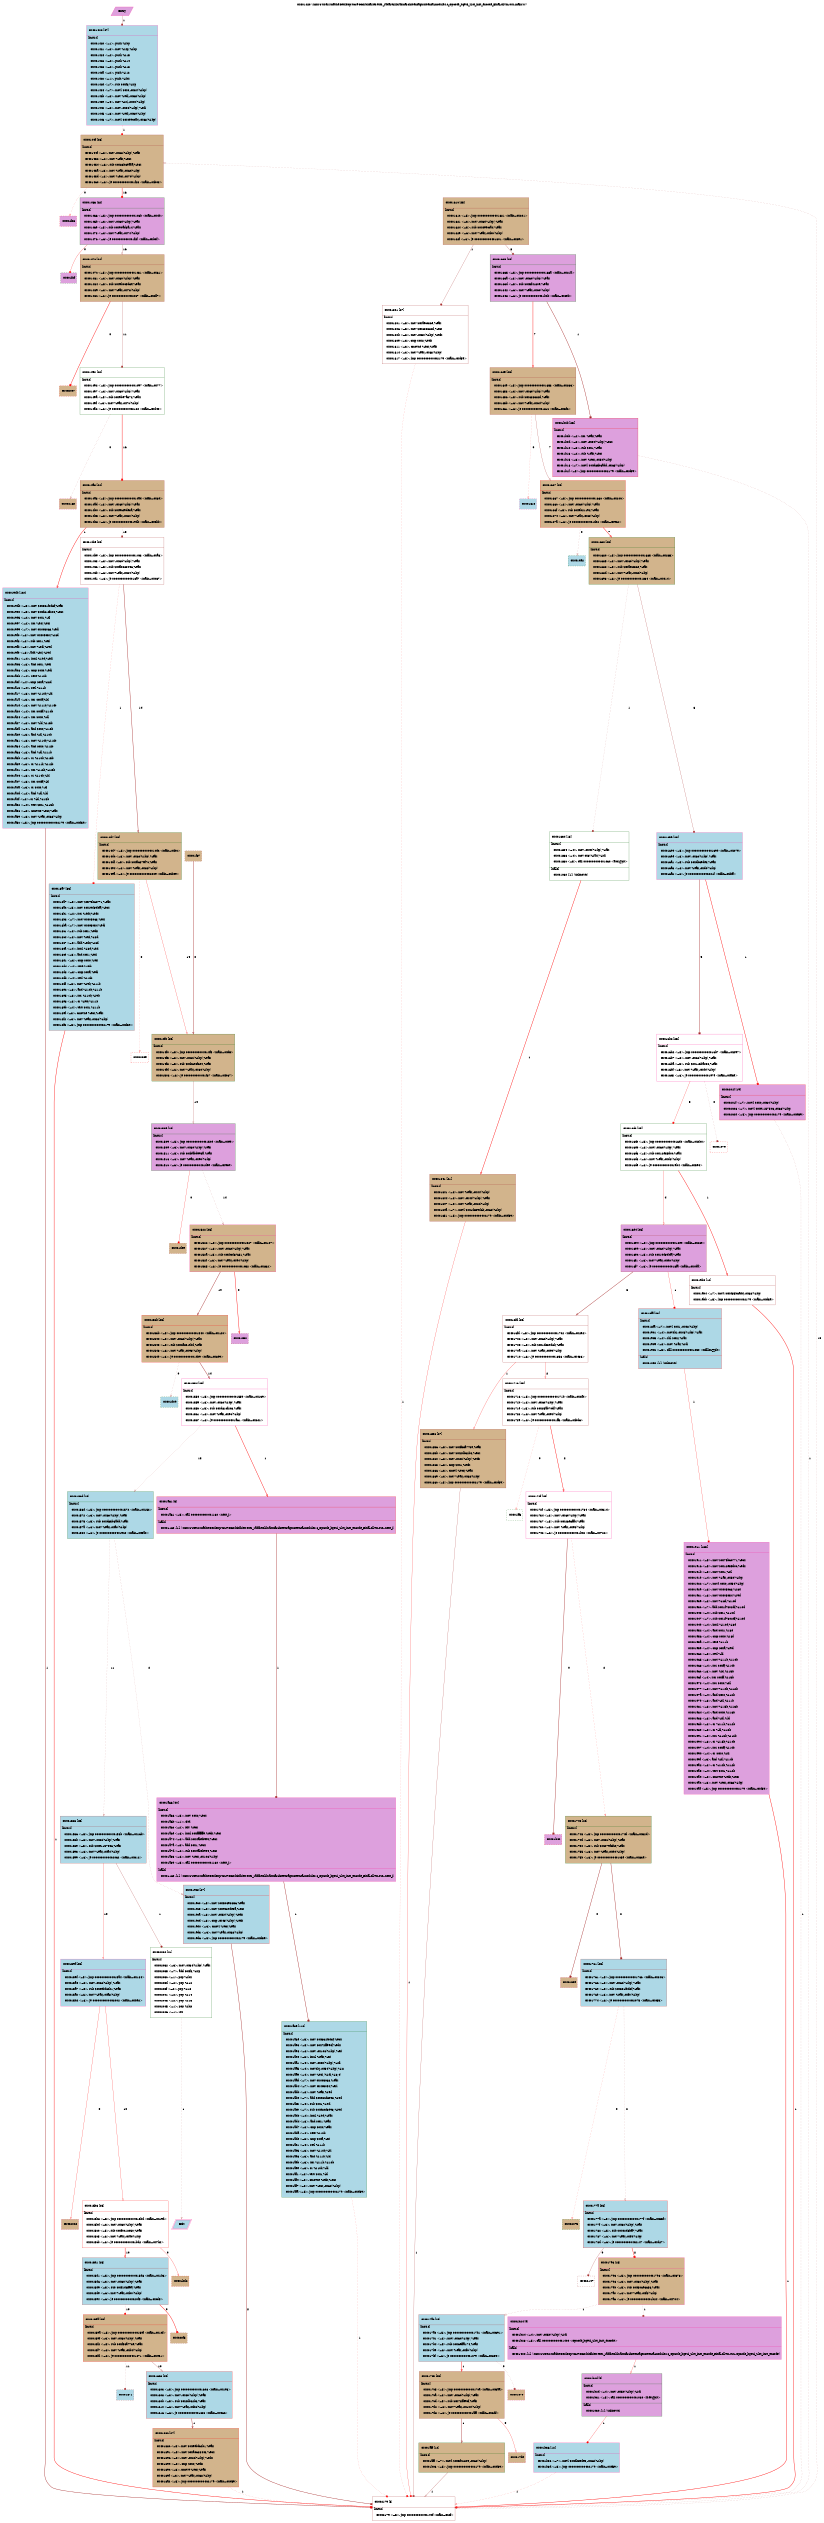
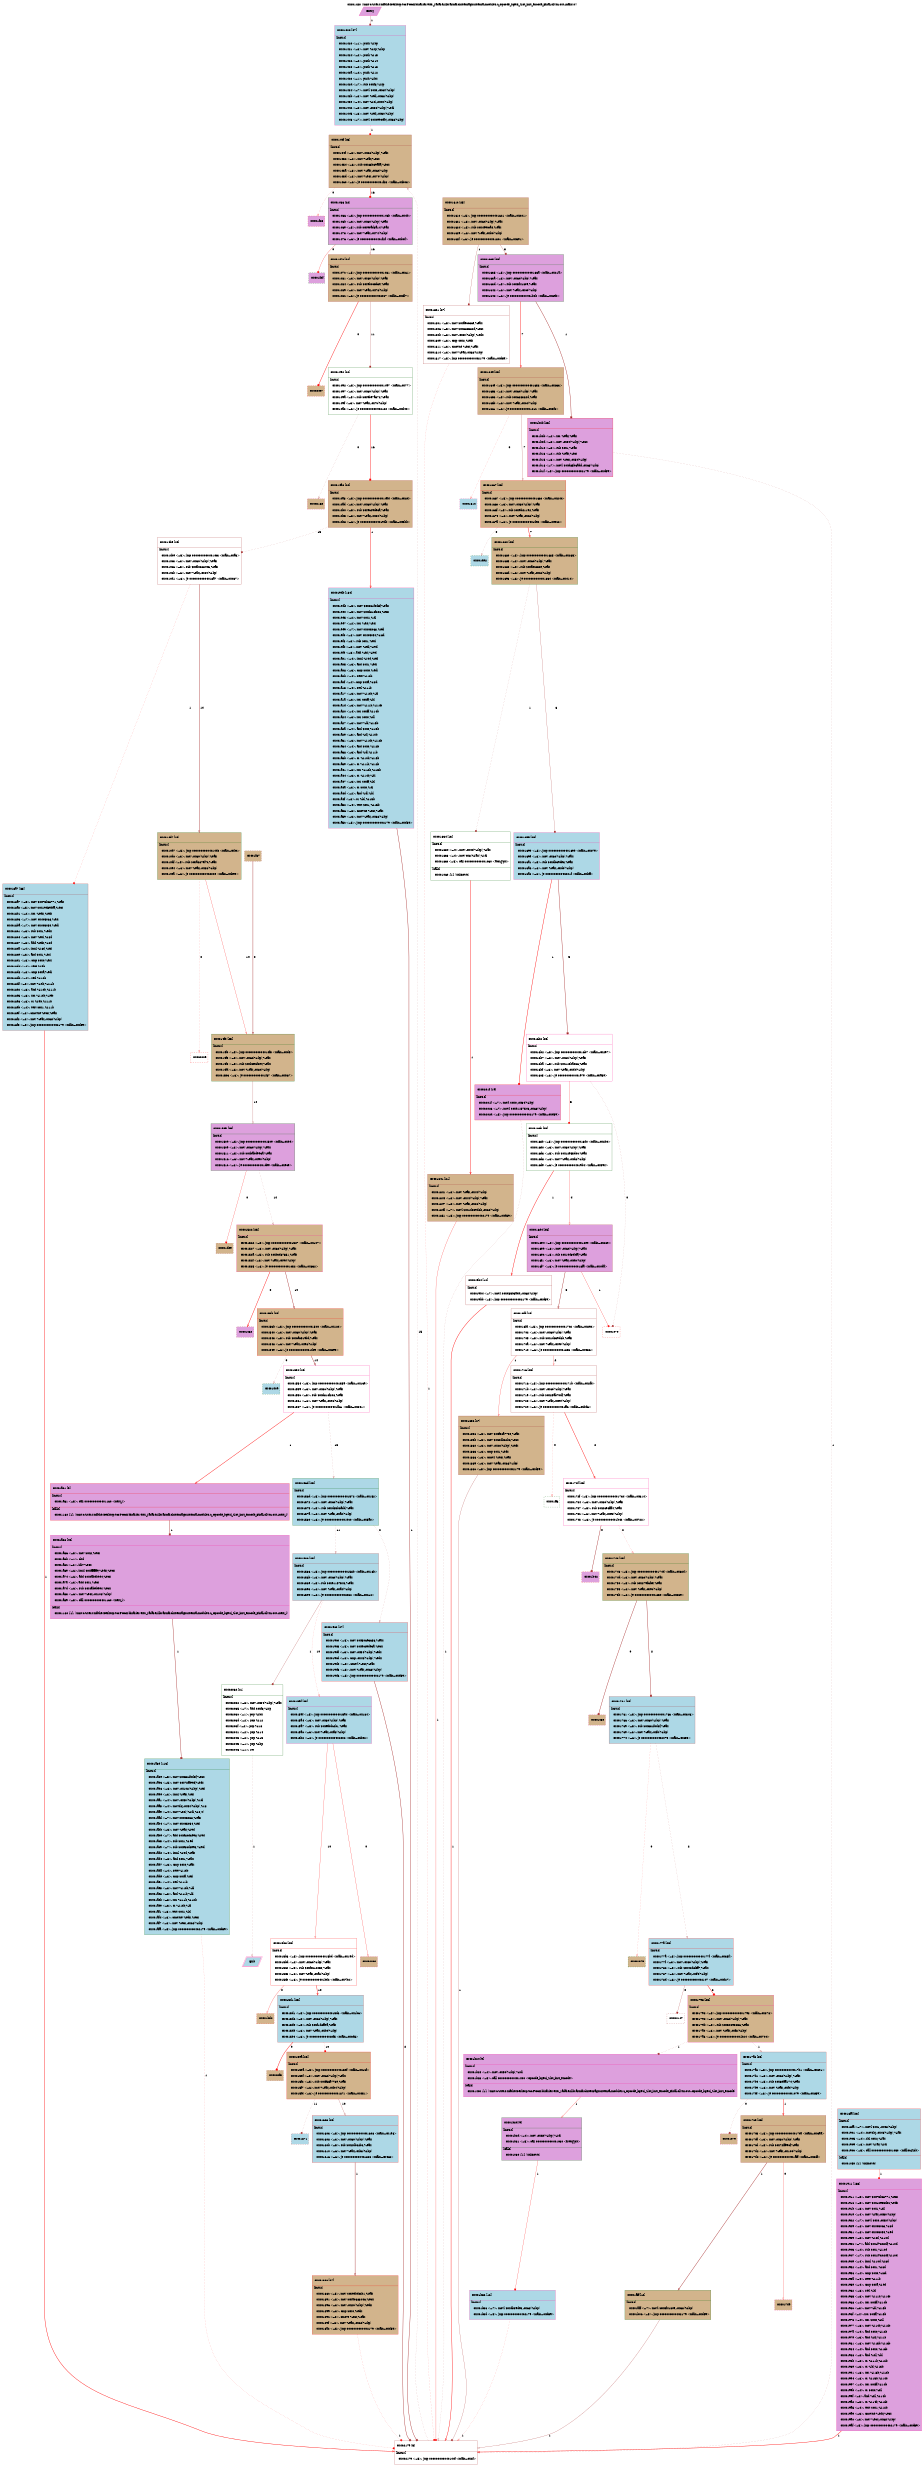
(671, 1289) -> (595, 1298)
(103, 1910) -> (312, 1647)
